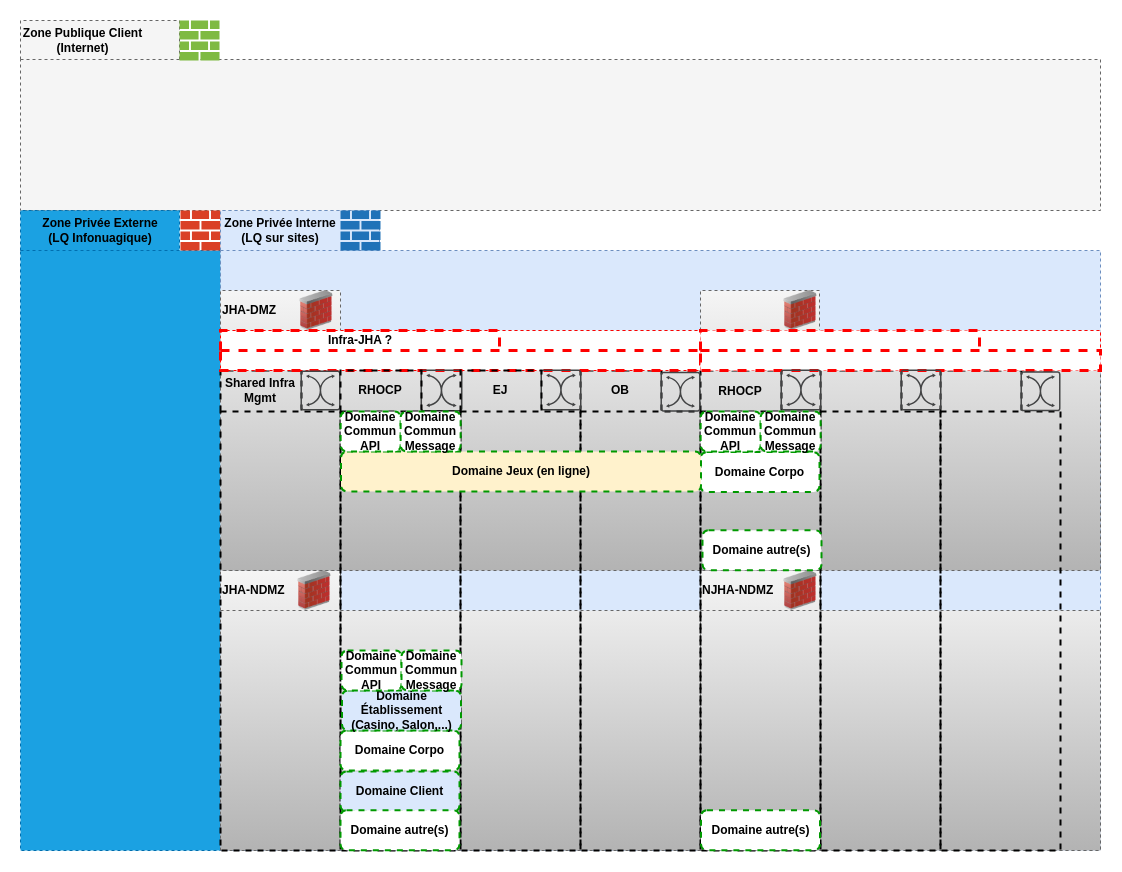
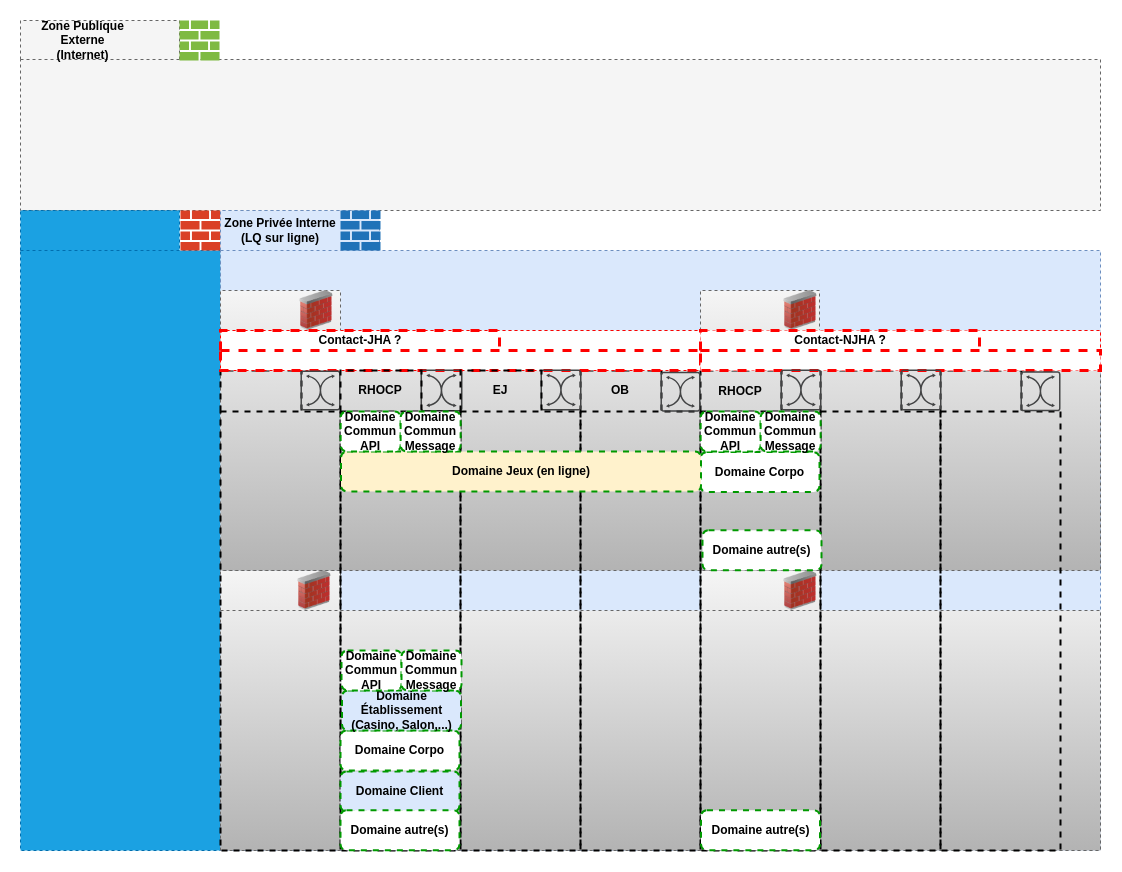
(83, 41) -> (83, 41)
(101, 231) -> none
(281, 231) -> (281, 231)
(256, 311) -> none
(361, 341) -> (361, 341)
none -> (841, 341)
(261, 391) -> none
(256, 591) -> none
(741, 591) -> none
